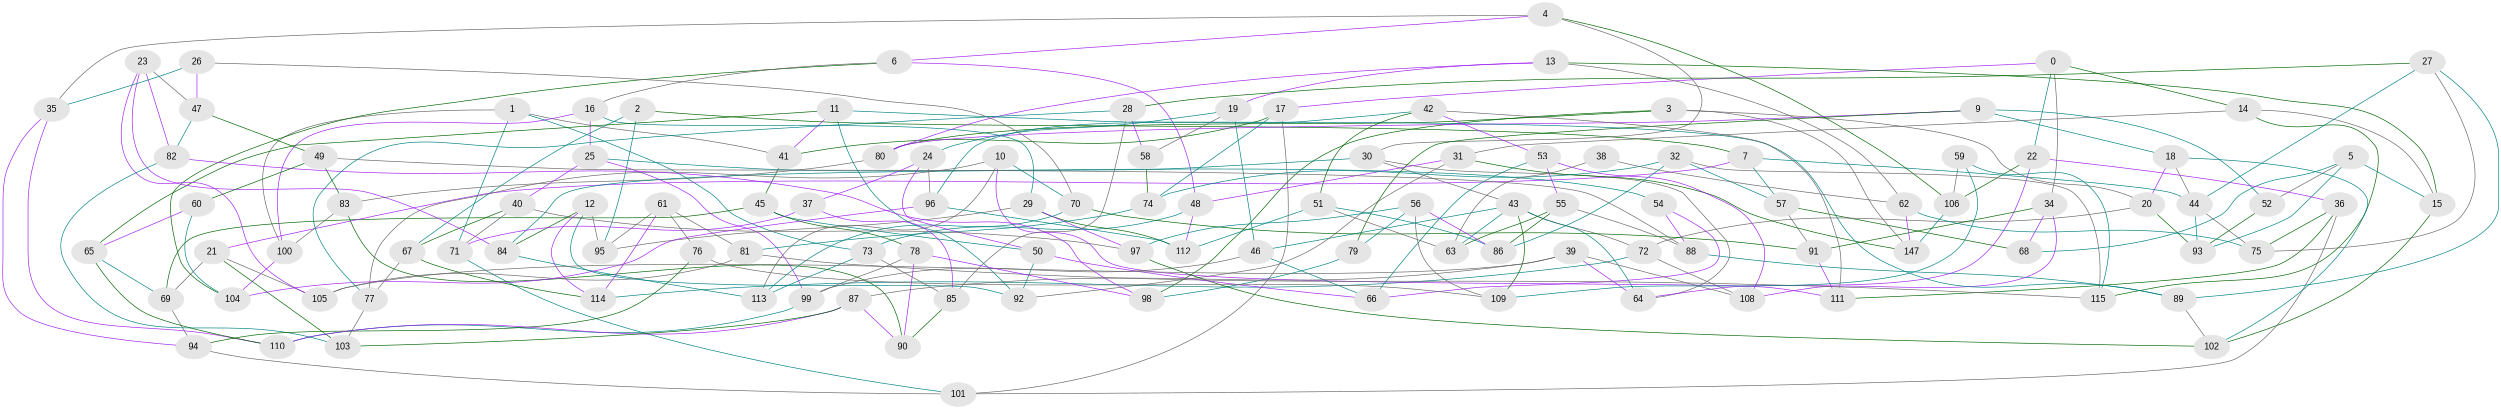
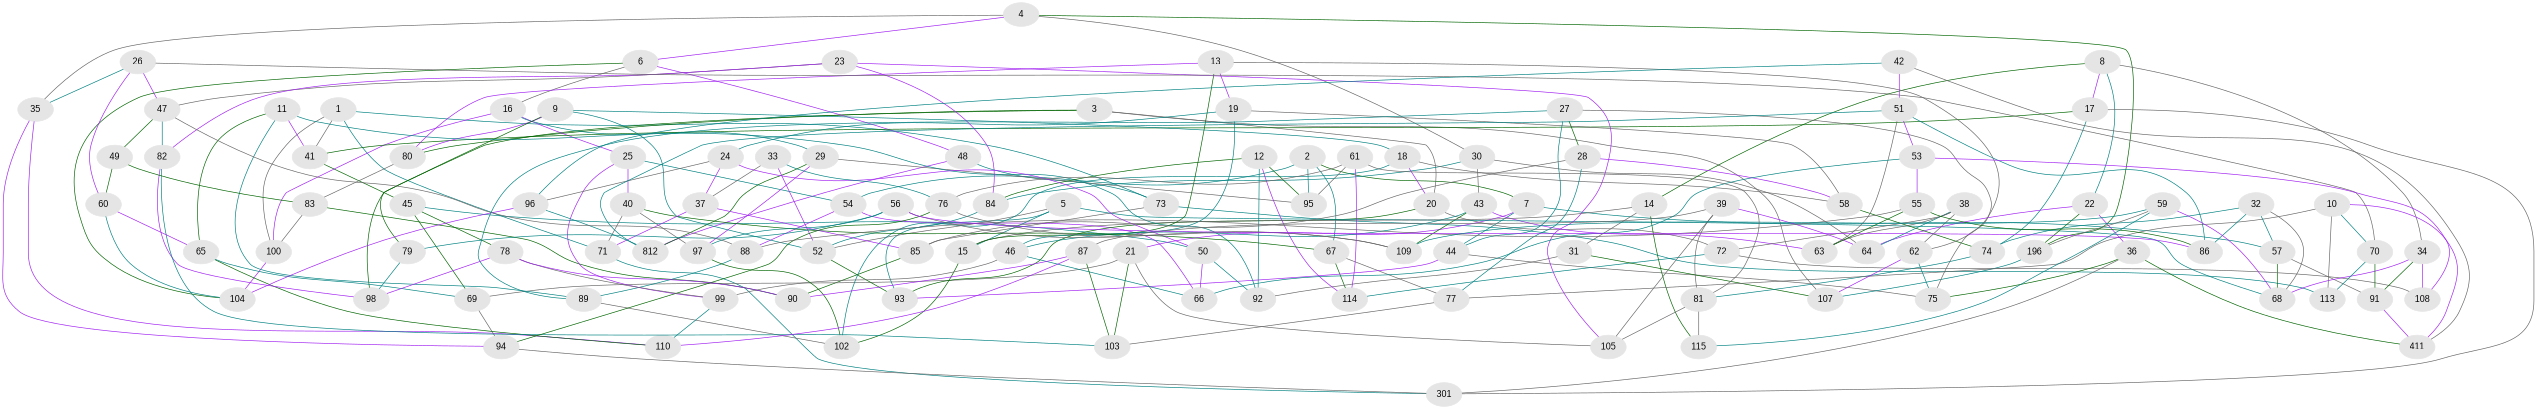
(2053, 62) -> (2102, 62)
(1486, 133) -> (1907, 130)
none -> (94, 136)
(1352, 138) -> (1899, 86)
none -> (773, 157)
(1015, 171) -> (421, 191)
(1934, 175) -> (2303, 246)
none -> (969, 178)
(2183, 181) -> (1623, 183)
(1270, 191) -> none
(1952, 205) -> (2035, 252)
(1482, 228) -> (1725, 238)
(1578, 229) -> (1808, 238)
(596, 231) -> (1288, 184)
(2196, 231) -> (1178, 285)
(1593, 239) -> (1916, 228)
none -> (2235, 246)
(1183, 252) -> (650, 252)
(1912, 252) -> (1825, 300)
(1652, 274) -> (1696, 249)
(630, 278) -> (905, 229)
(1838, 300) -> (2417, 347)
(958, 395) -> (1444, 395)
